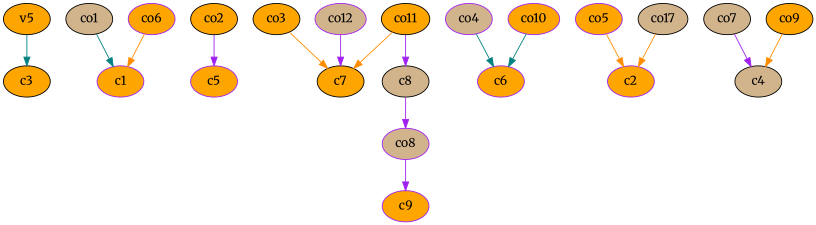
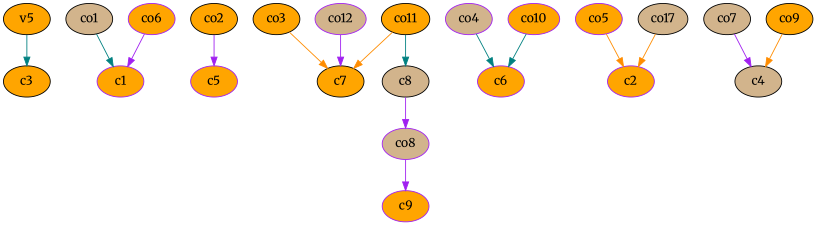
(138, 46) -> (138, 46)
(406, 46) -> (406, 46)
